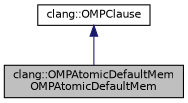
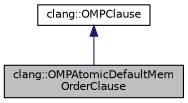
(94, 81) -> (94, 81)
